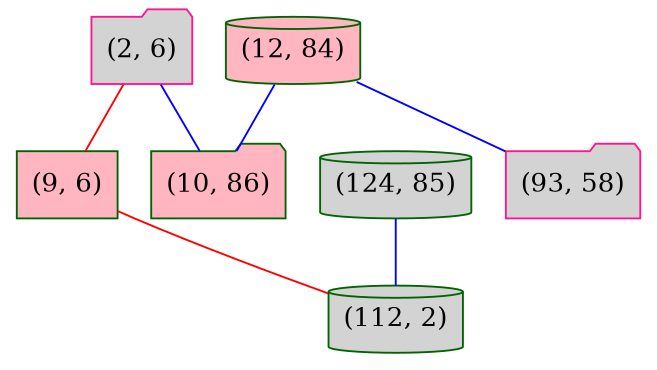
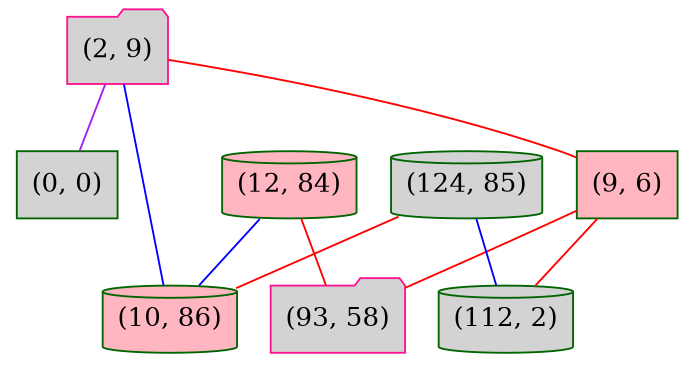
(142, 50) -> (118, 50)
(431, 117) -> (310, 242)
none -> (67, 185)
(218, 185) -> (170, 319)
none -> (500, 246)
none -> (325, 249)
